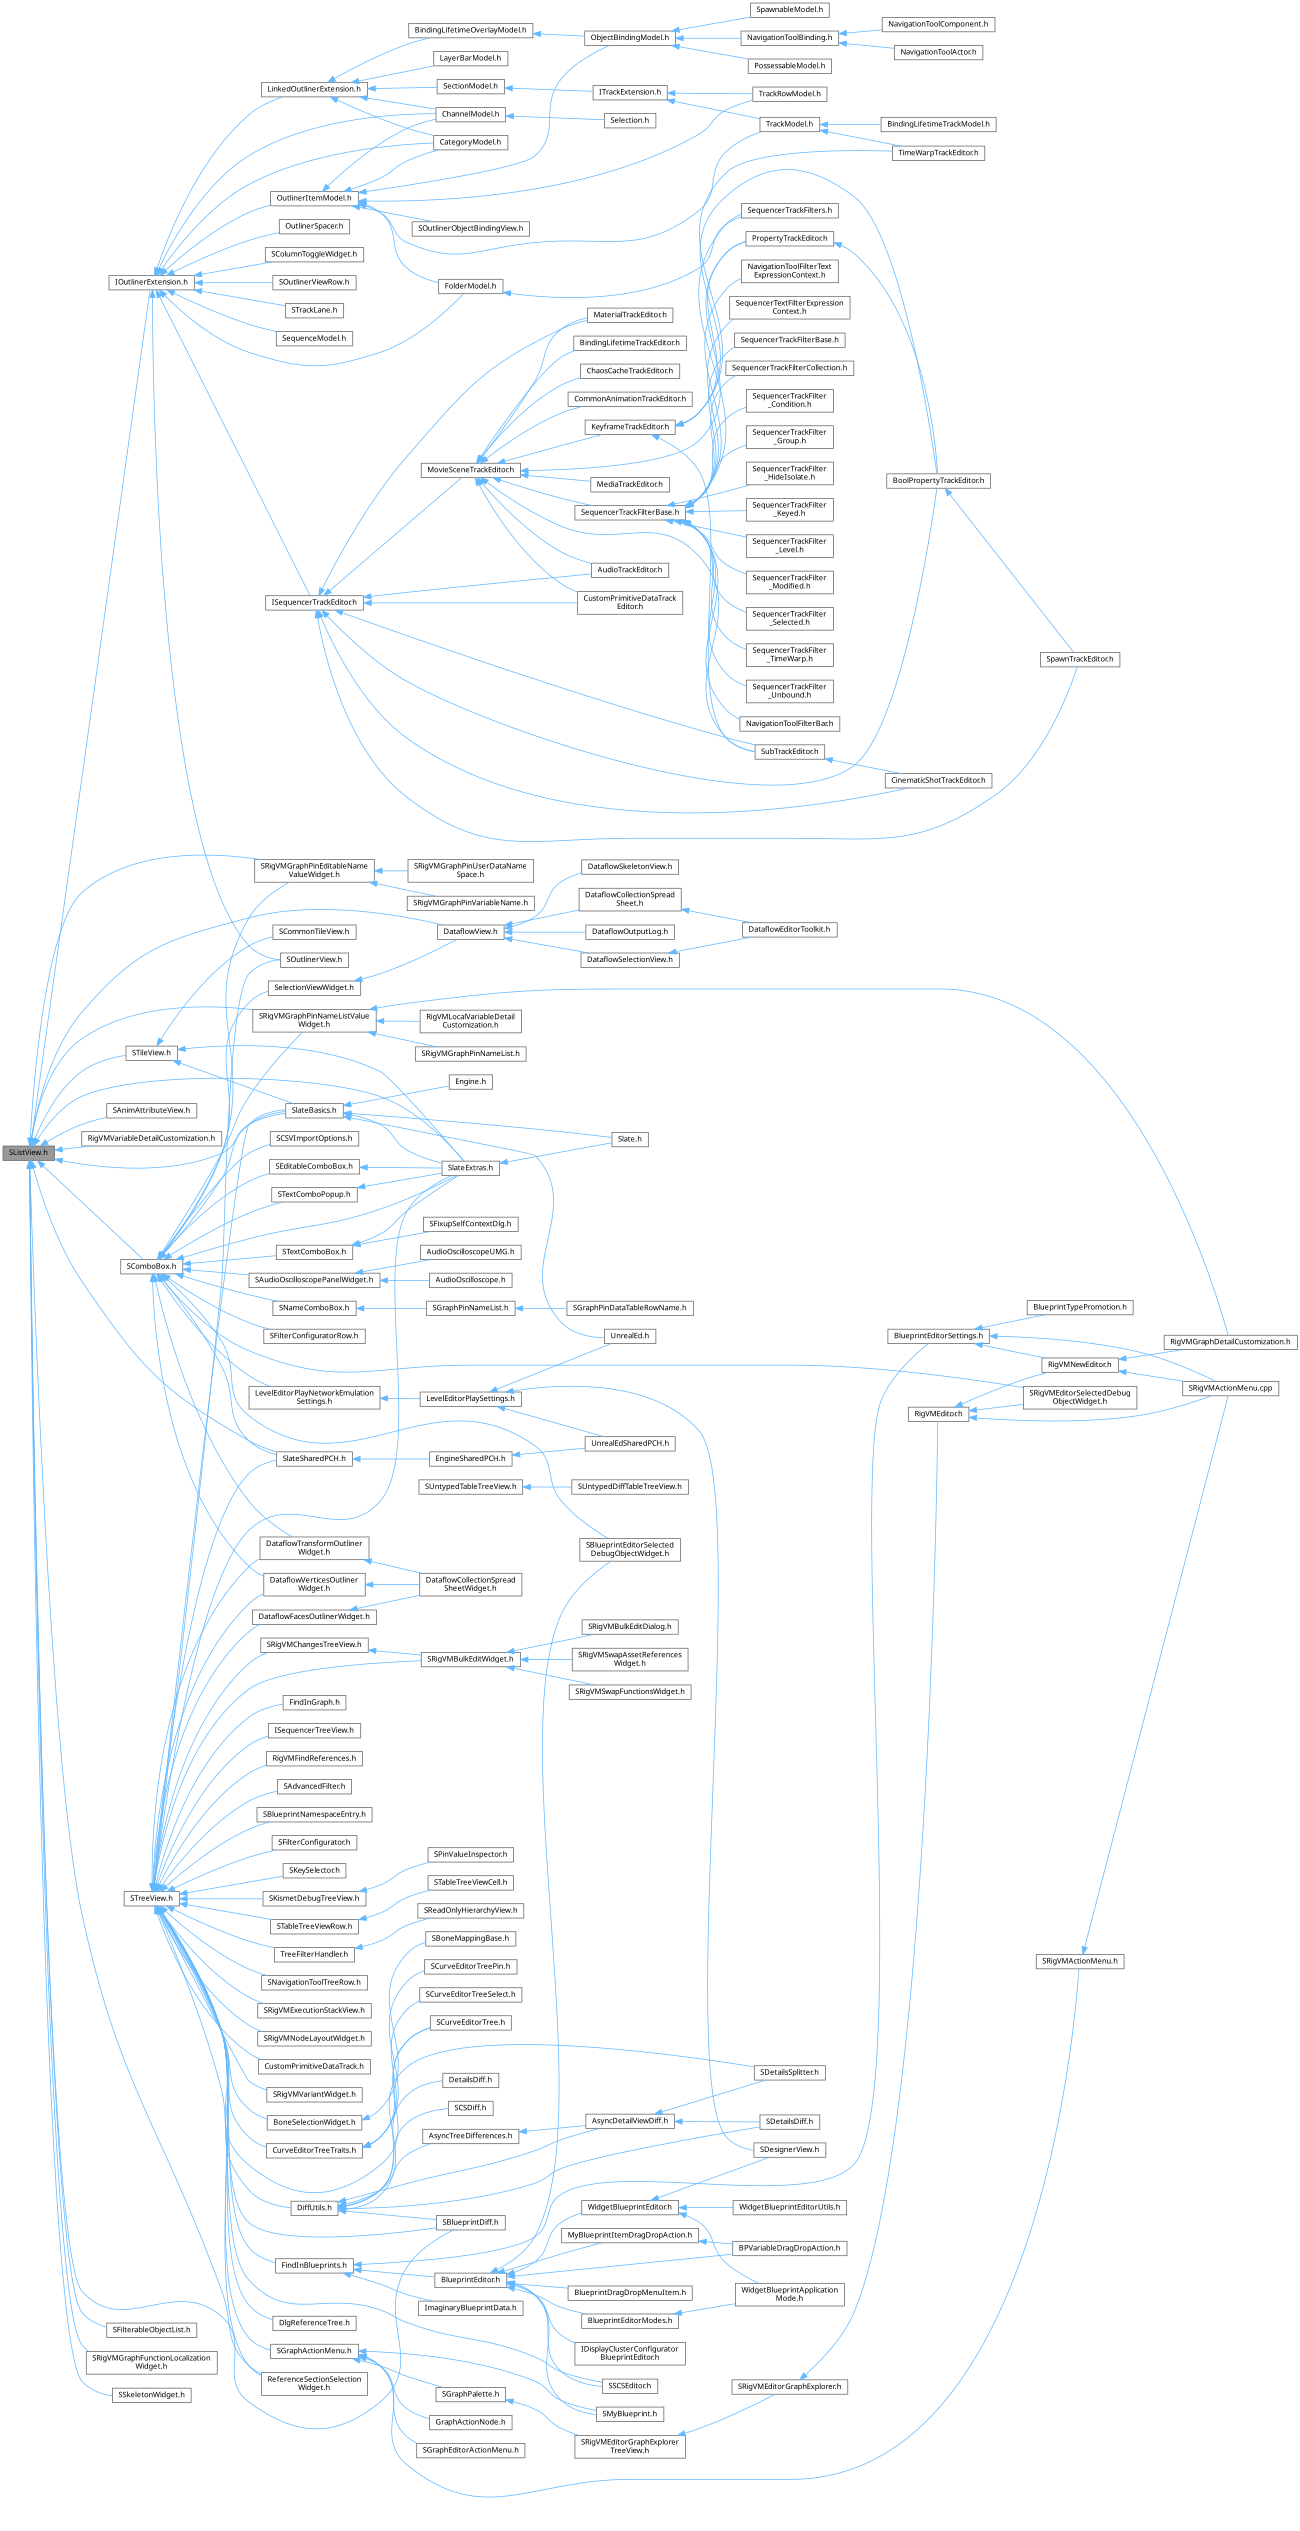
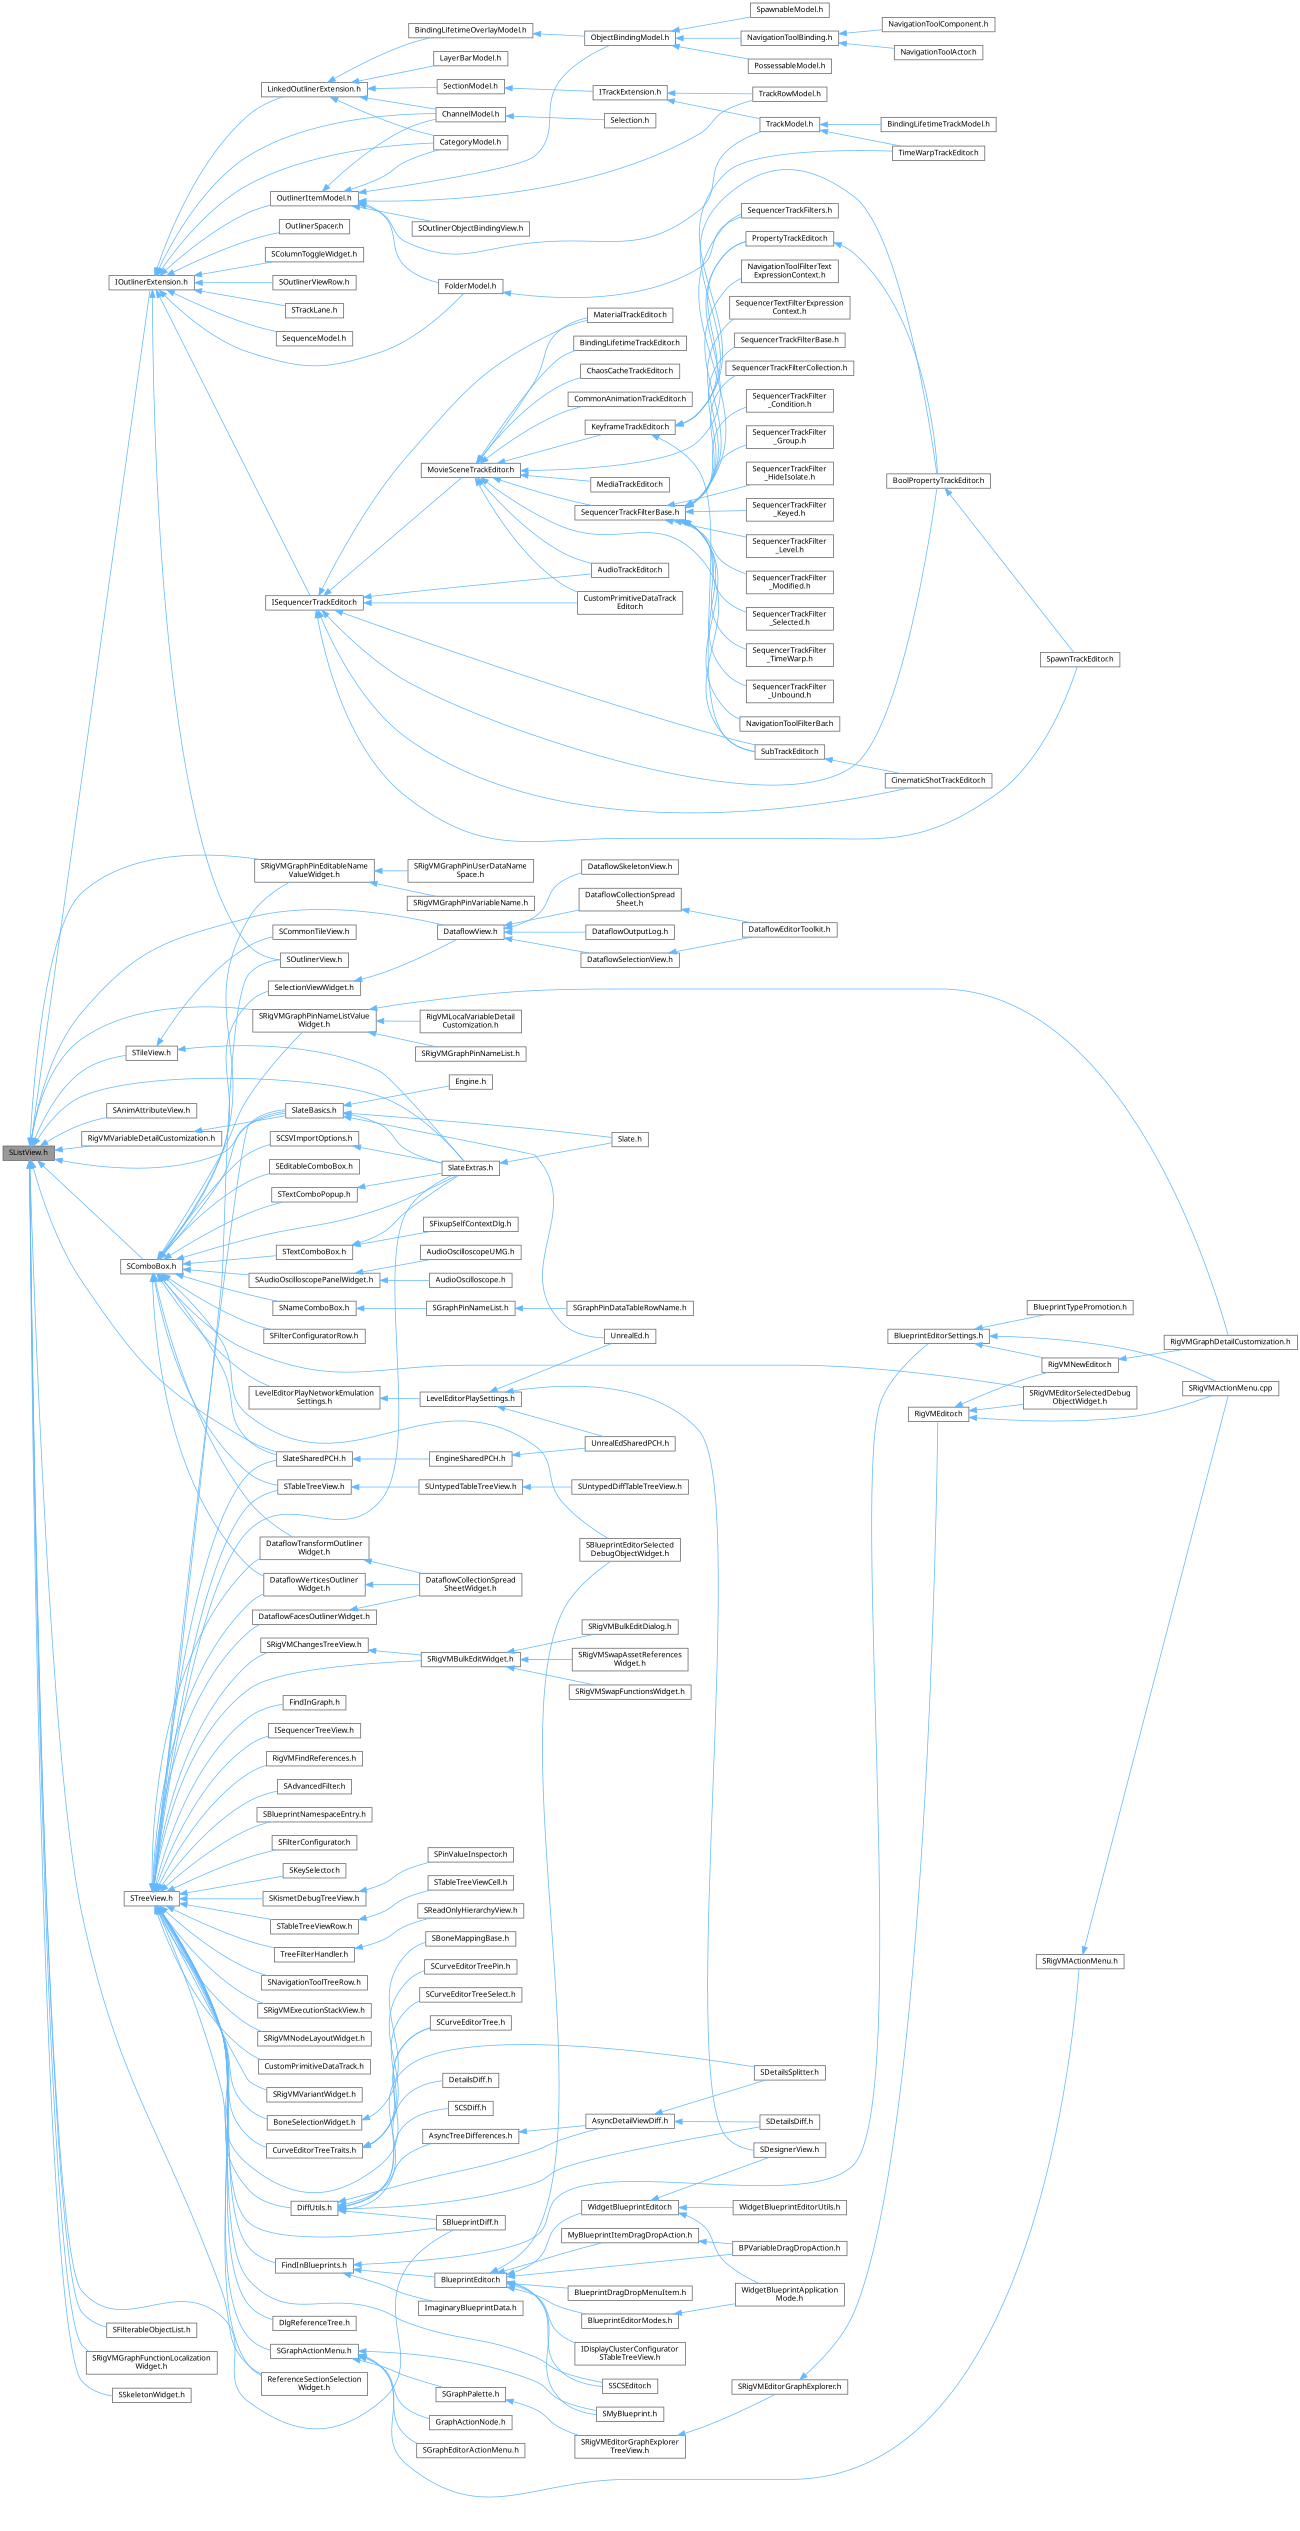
(240, 1084) -> (242, 1123)
(405, 1168) -> (401, 1155)
(1155, 1377) -> none
none -> (315, 1487)
(630, 2354) -> (630, 2354)
